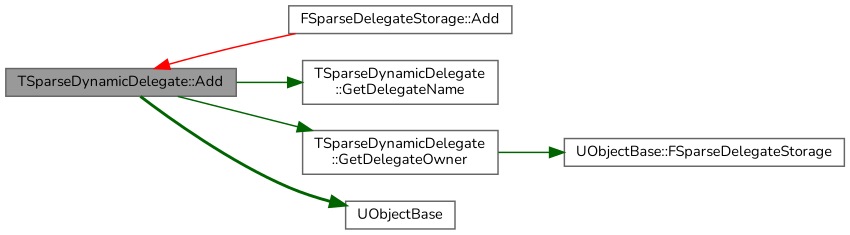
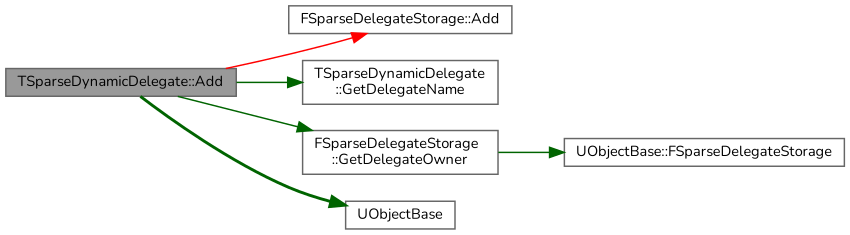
(232, 48) -> (289, 54)
(400, 152) -> (400, 152)
